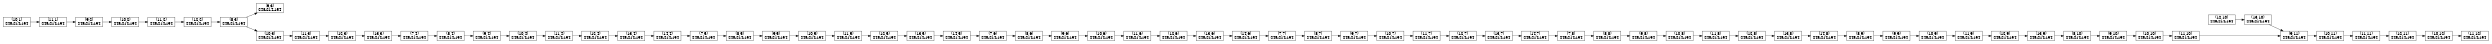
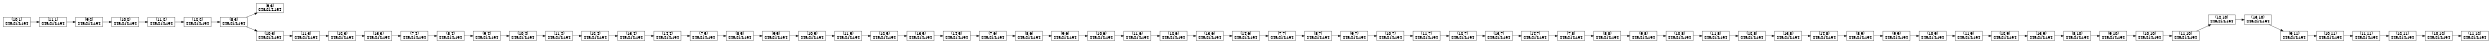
(2239, 36) -> (2203, 28)
